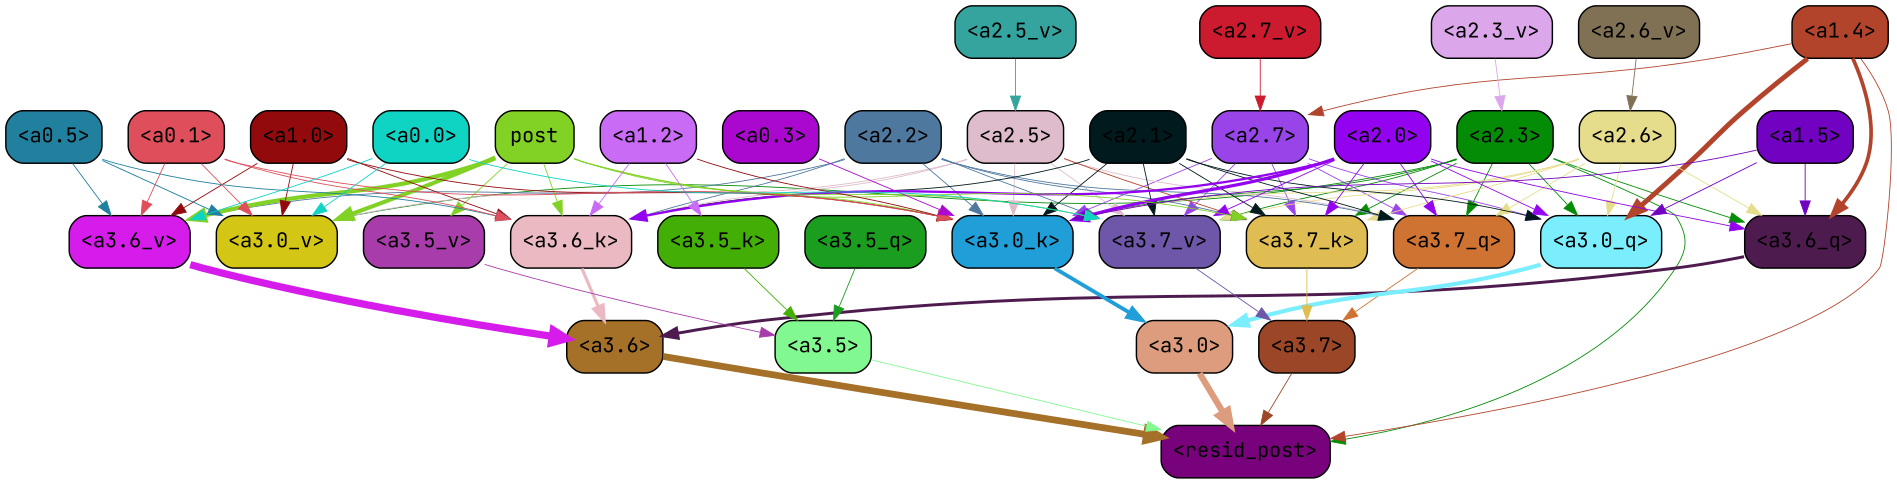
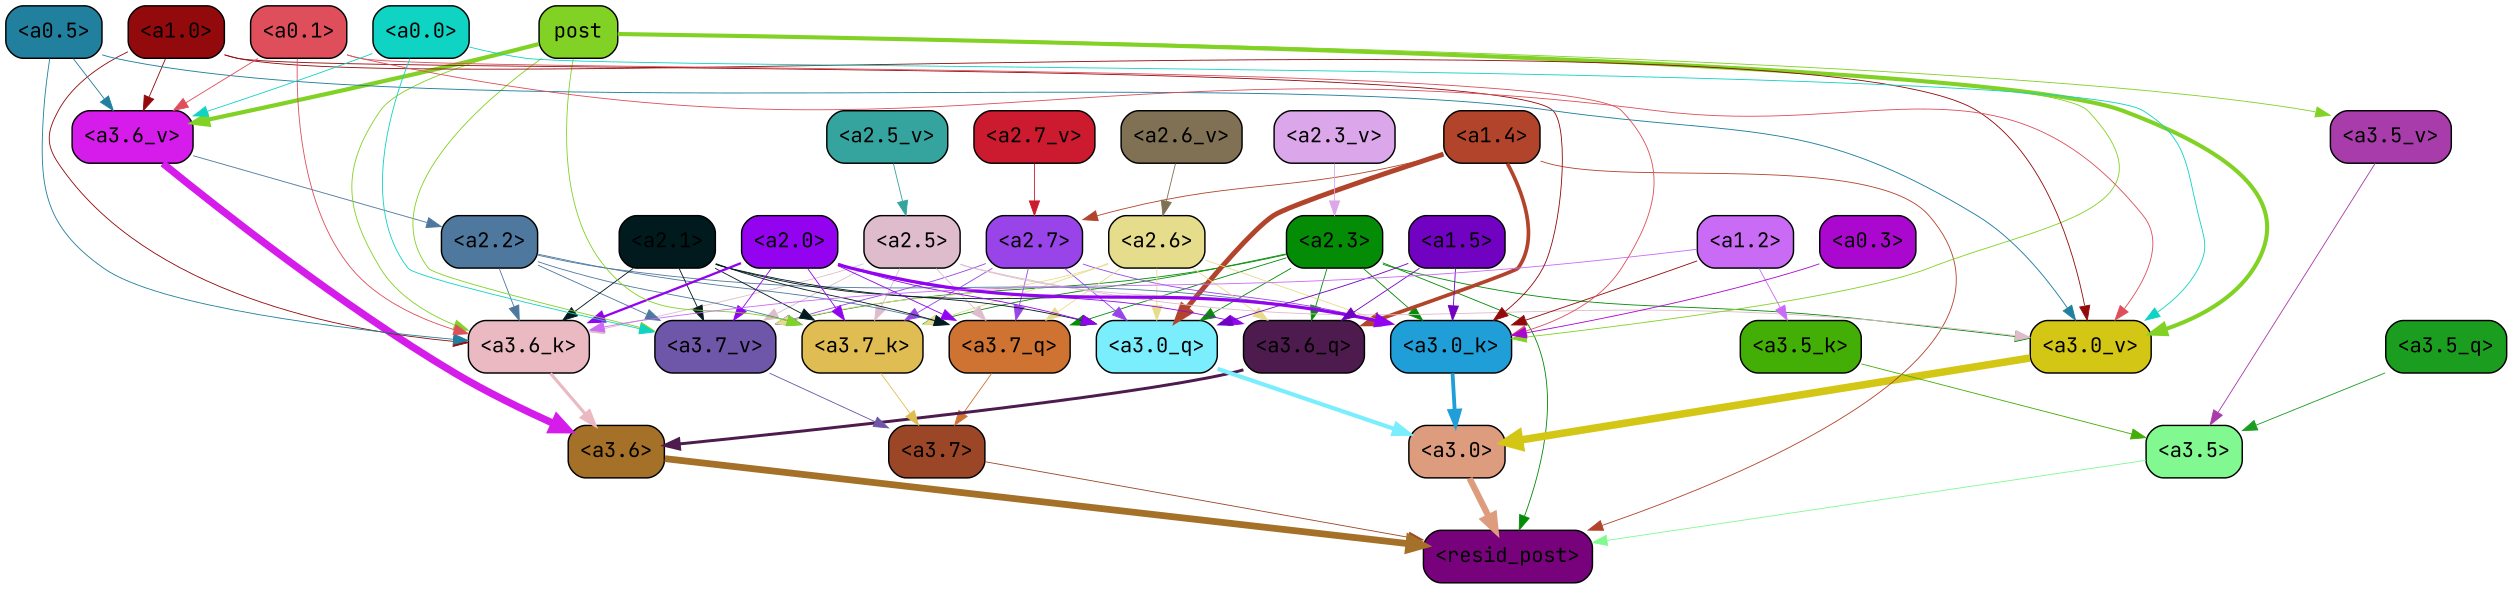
(1148, 188) -> (890, 288)
(525, 193) -> (298, 186)
none -> (1775, 399)
